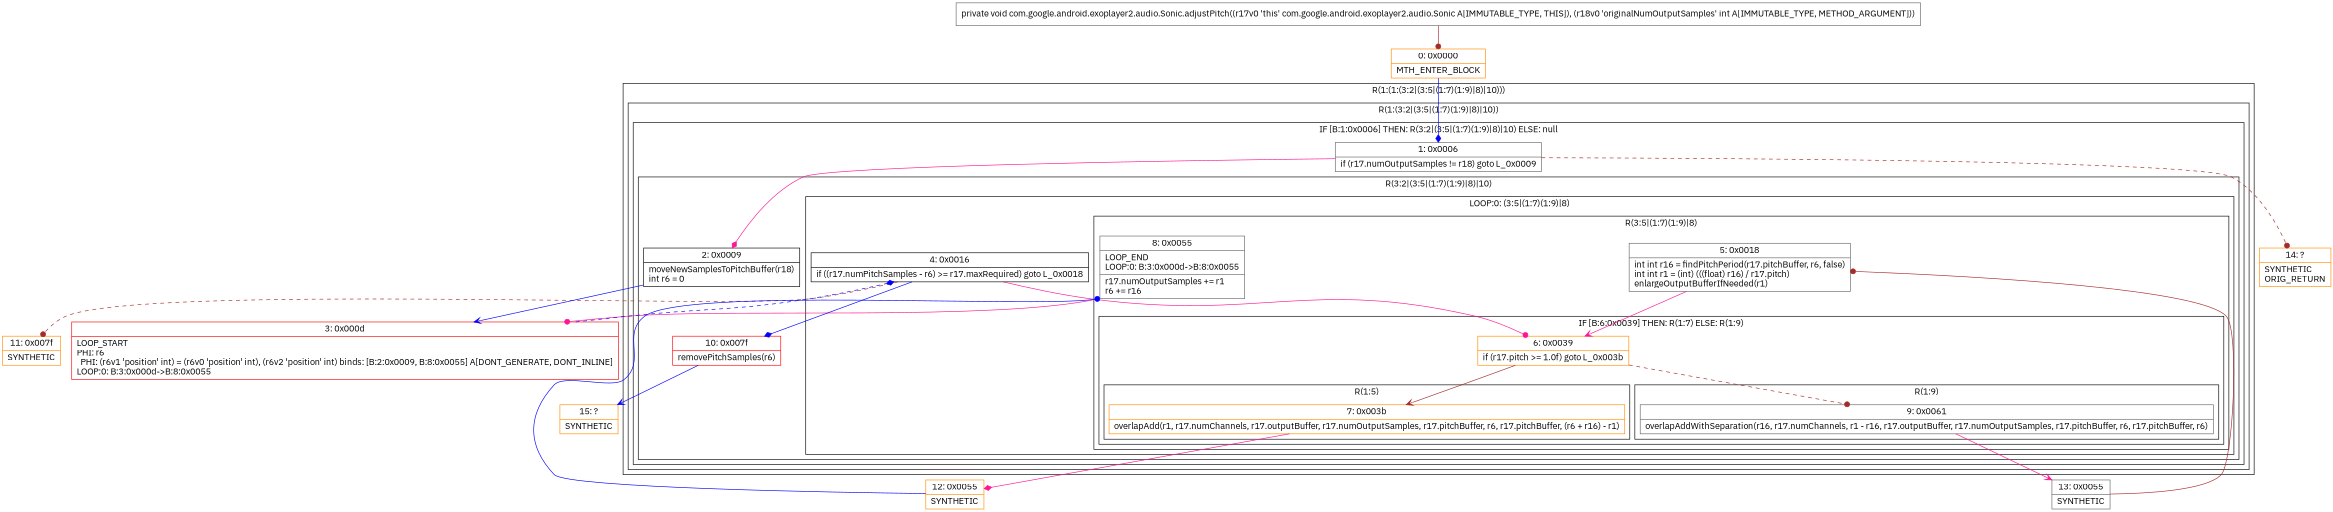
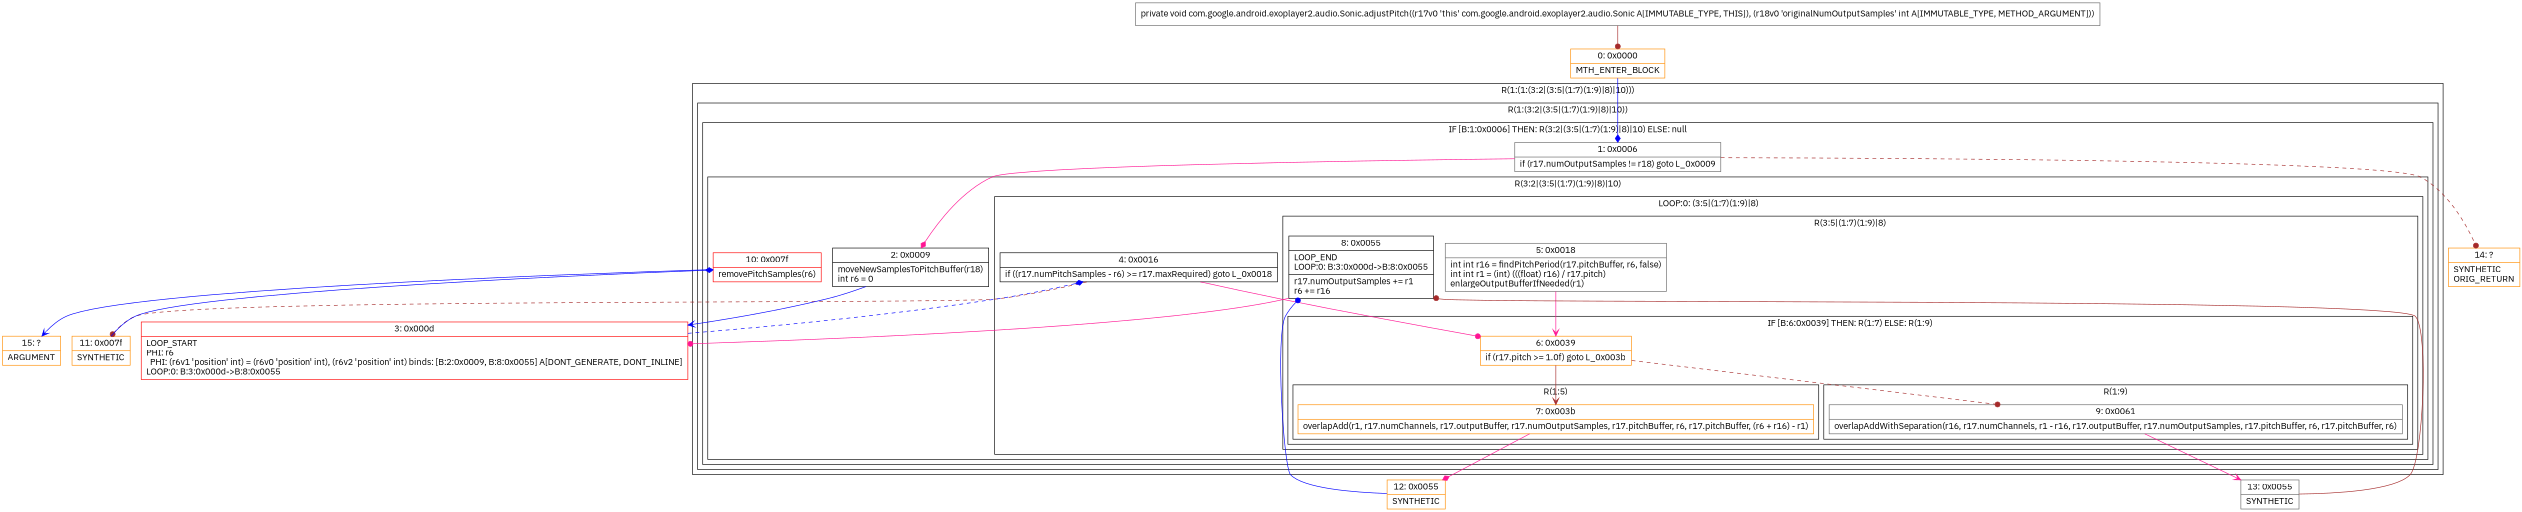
(1172, 267) -> (1361, 267)
(2179, 299) -> (2065, 303)
(842, 308) -> (358, 289)
(589, 426) -> (32, 358)
